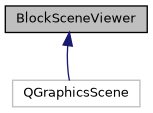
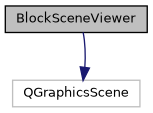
(67, 63) -> (85, 50)
